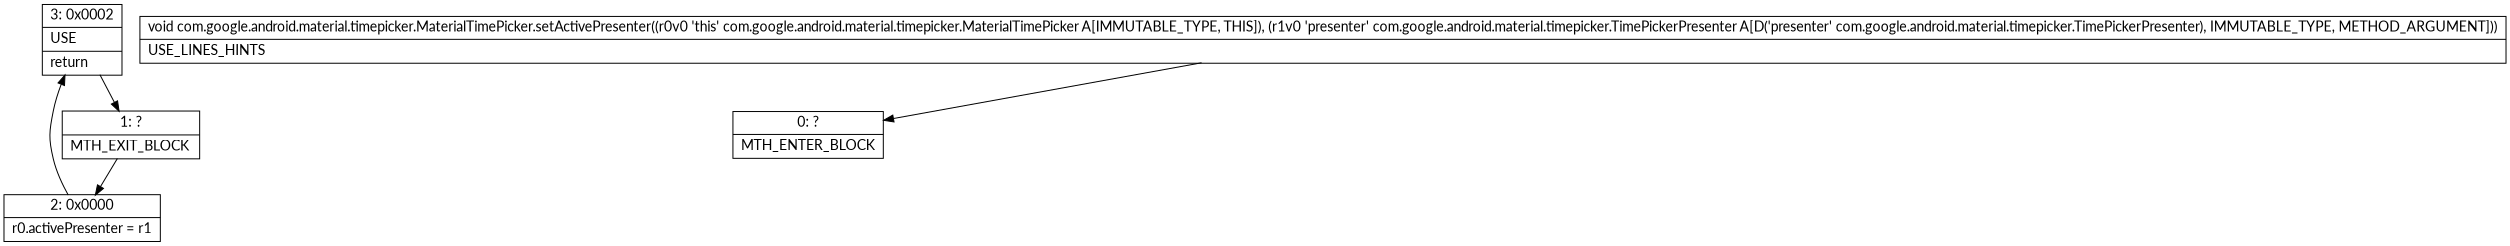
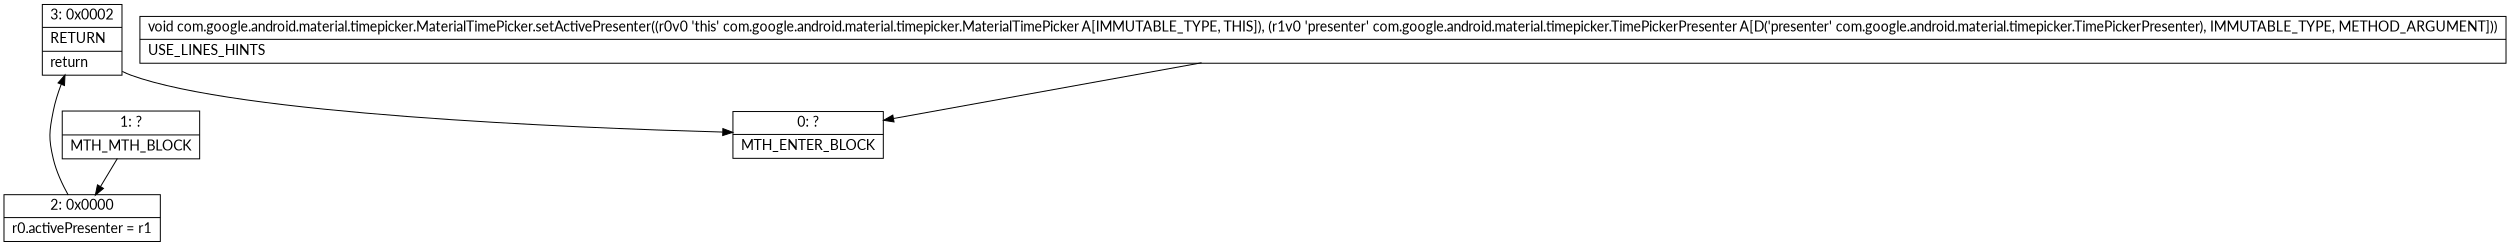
(64, 39) -> (78, 39)
(107, 89) -> (420, 117)
(130, 146) -> (131, 146)
